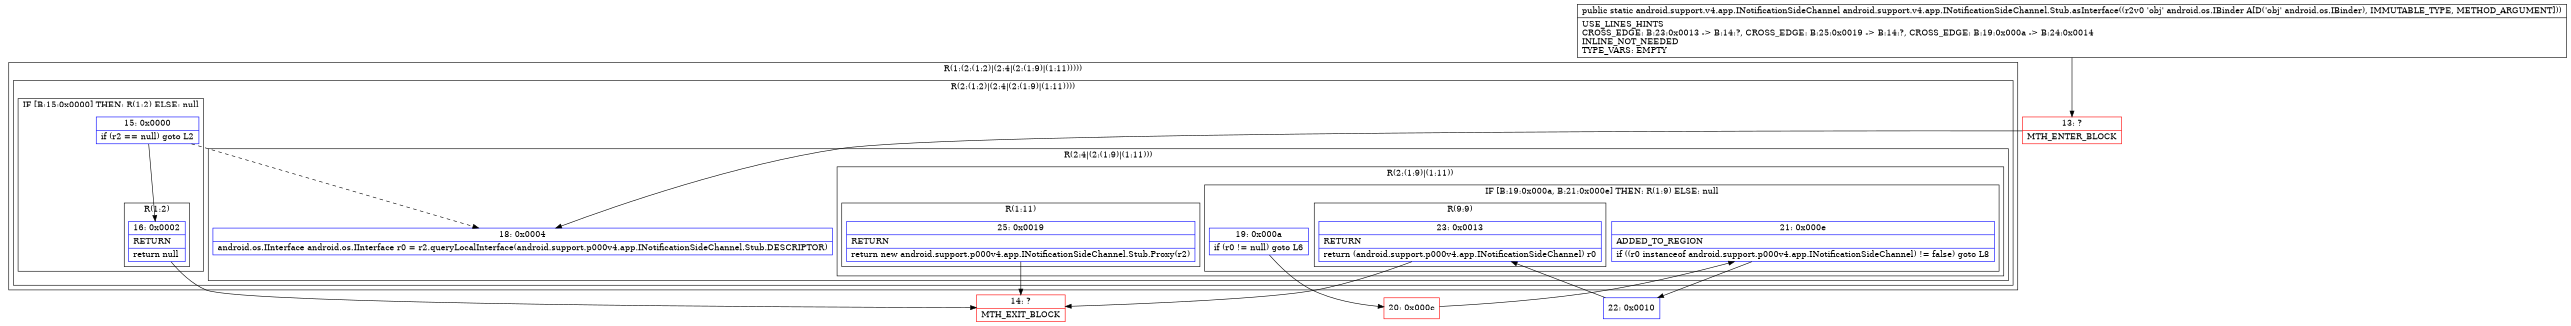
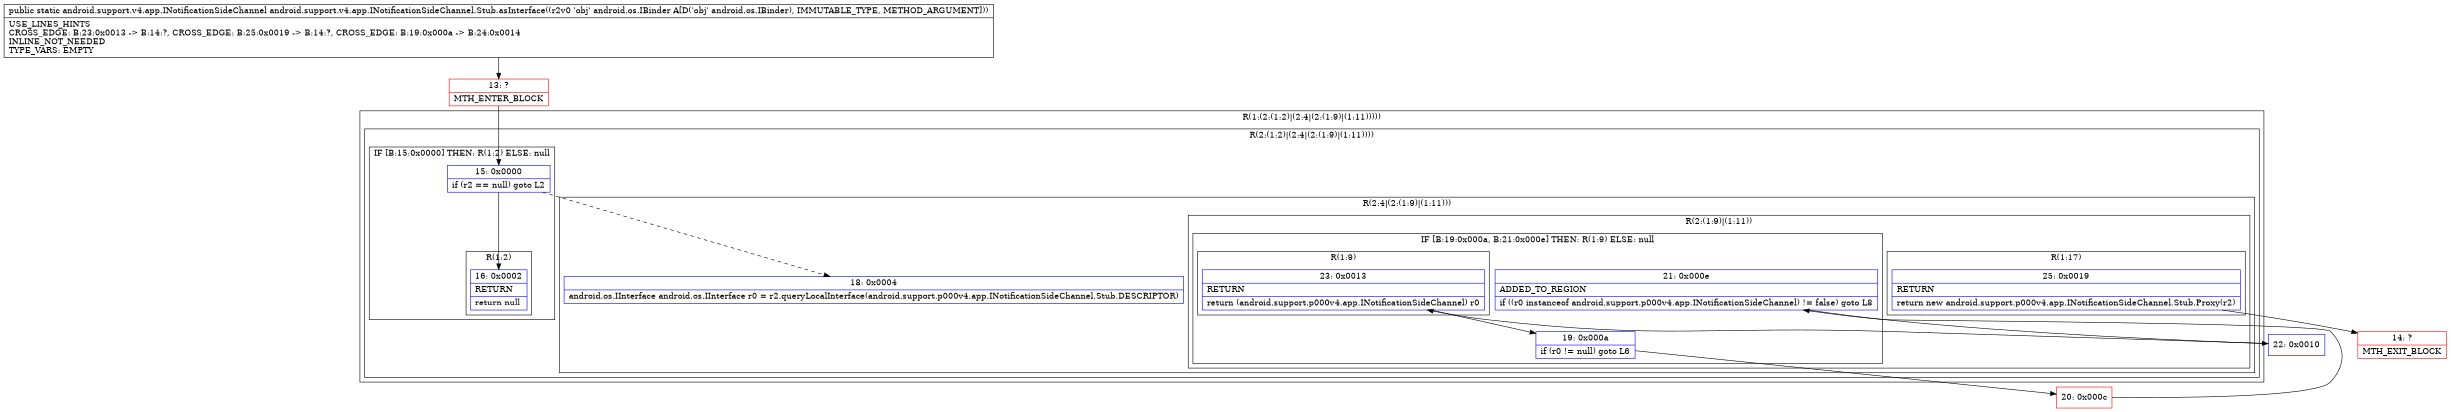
(1286, 134) -> (499, 133)
(1021, 210) -> (2066, 258)
(1460, 210) -> (1343, 258)
(1244, 298) -> (1493, 324)
(565, 305) -> none
